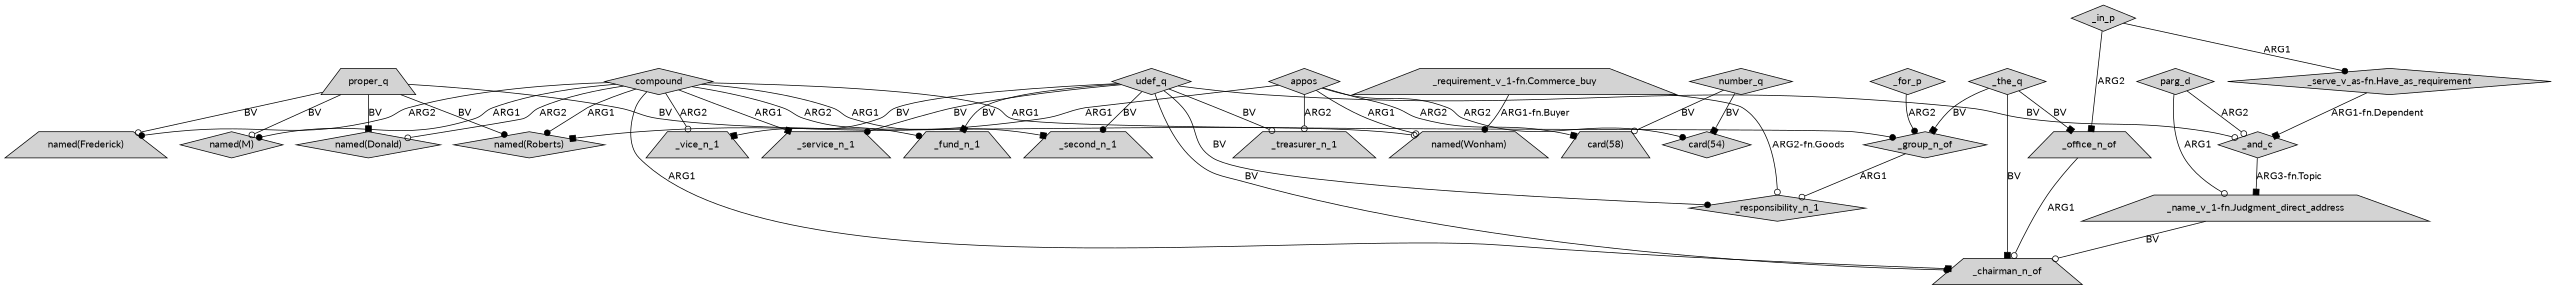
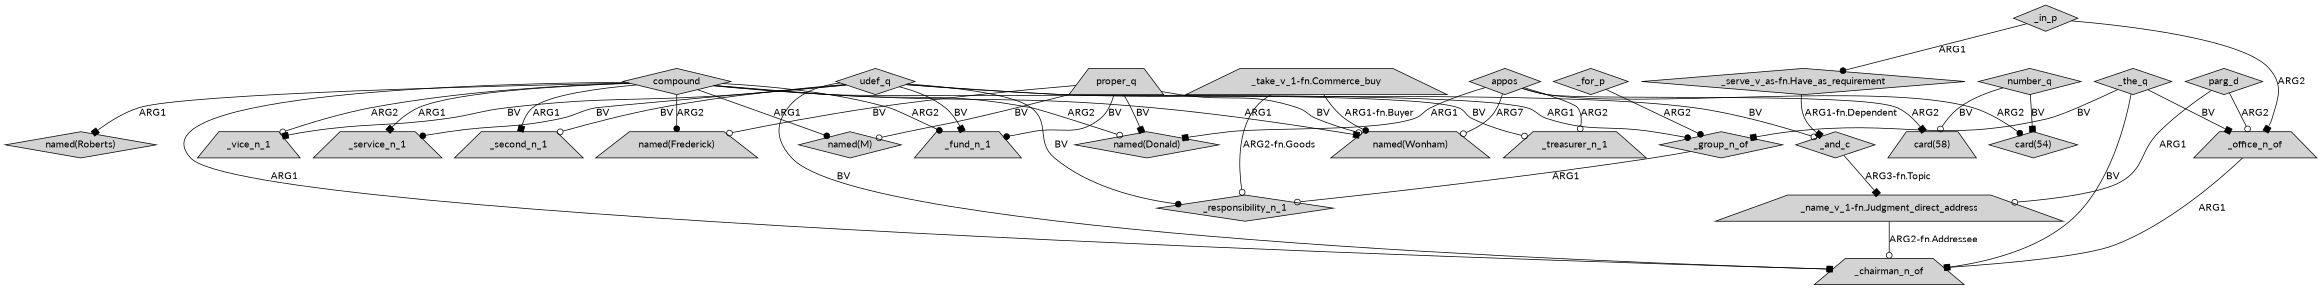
(1515, 82) -> (1316, 82)
none -> (1066, 102)
(587, 108) -> (321, 93)
(1124, 109) -> (668, 106)
(2214, 111) -> (2238, 110)
(1381, 113) -> (1510, 113)
(451, 114) -> (1070, 130)
(1000, 124) -> (1372, 126)
(2153, 240) -> (1934, 240)
